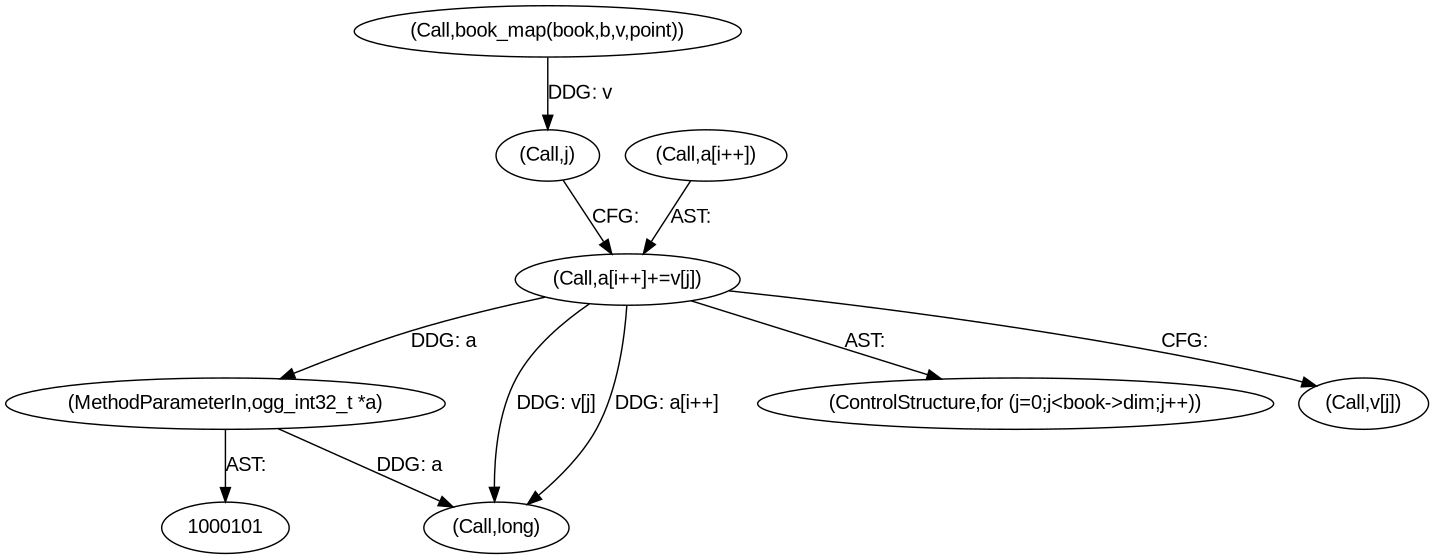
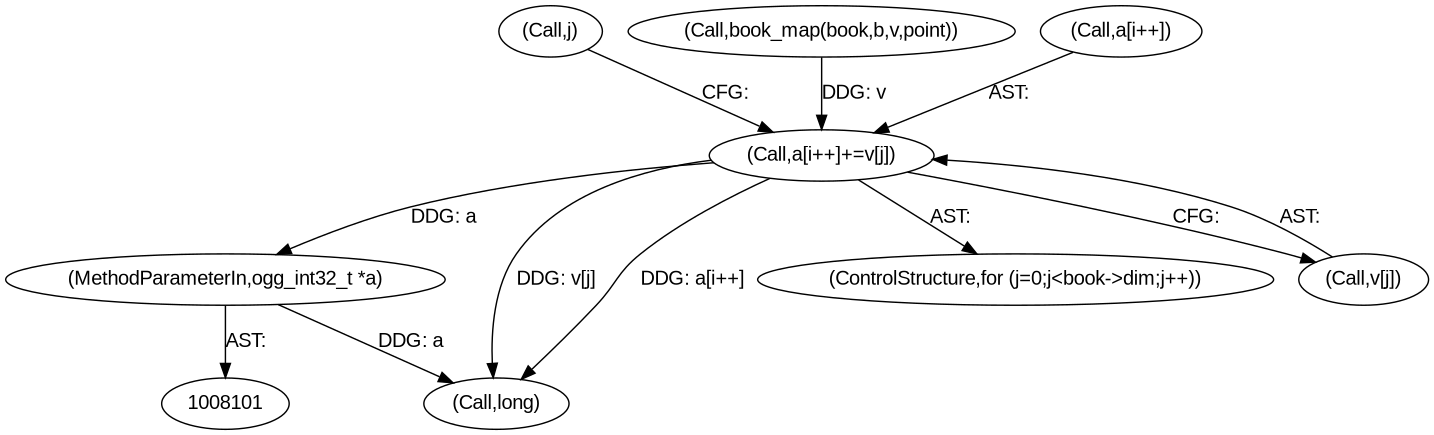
(548, 86) -> (822, 86)
none -> (1146, 185)
(225, 528) -> (225, 404)
